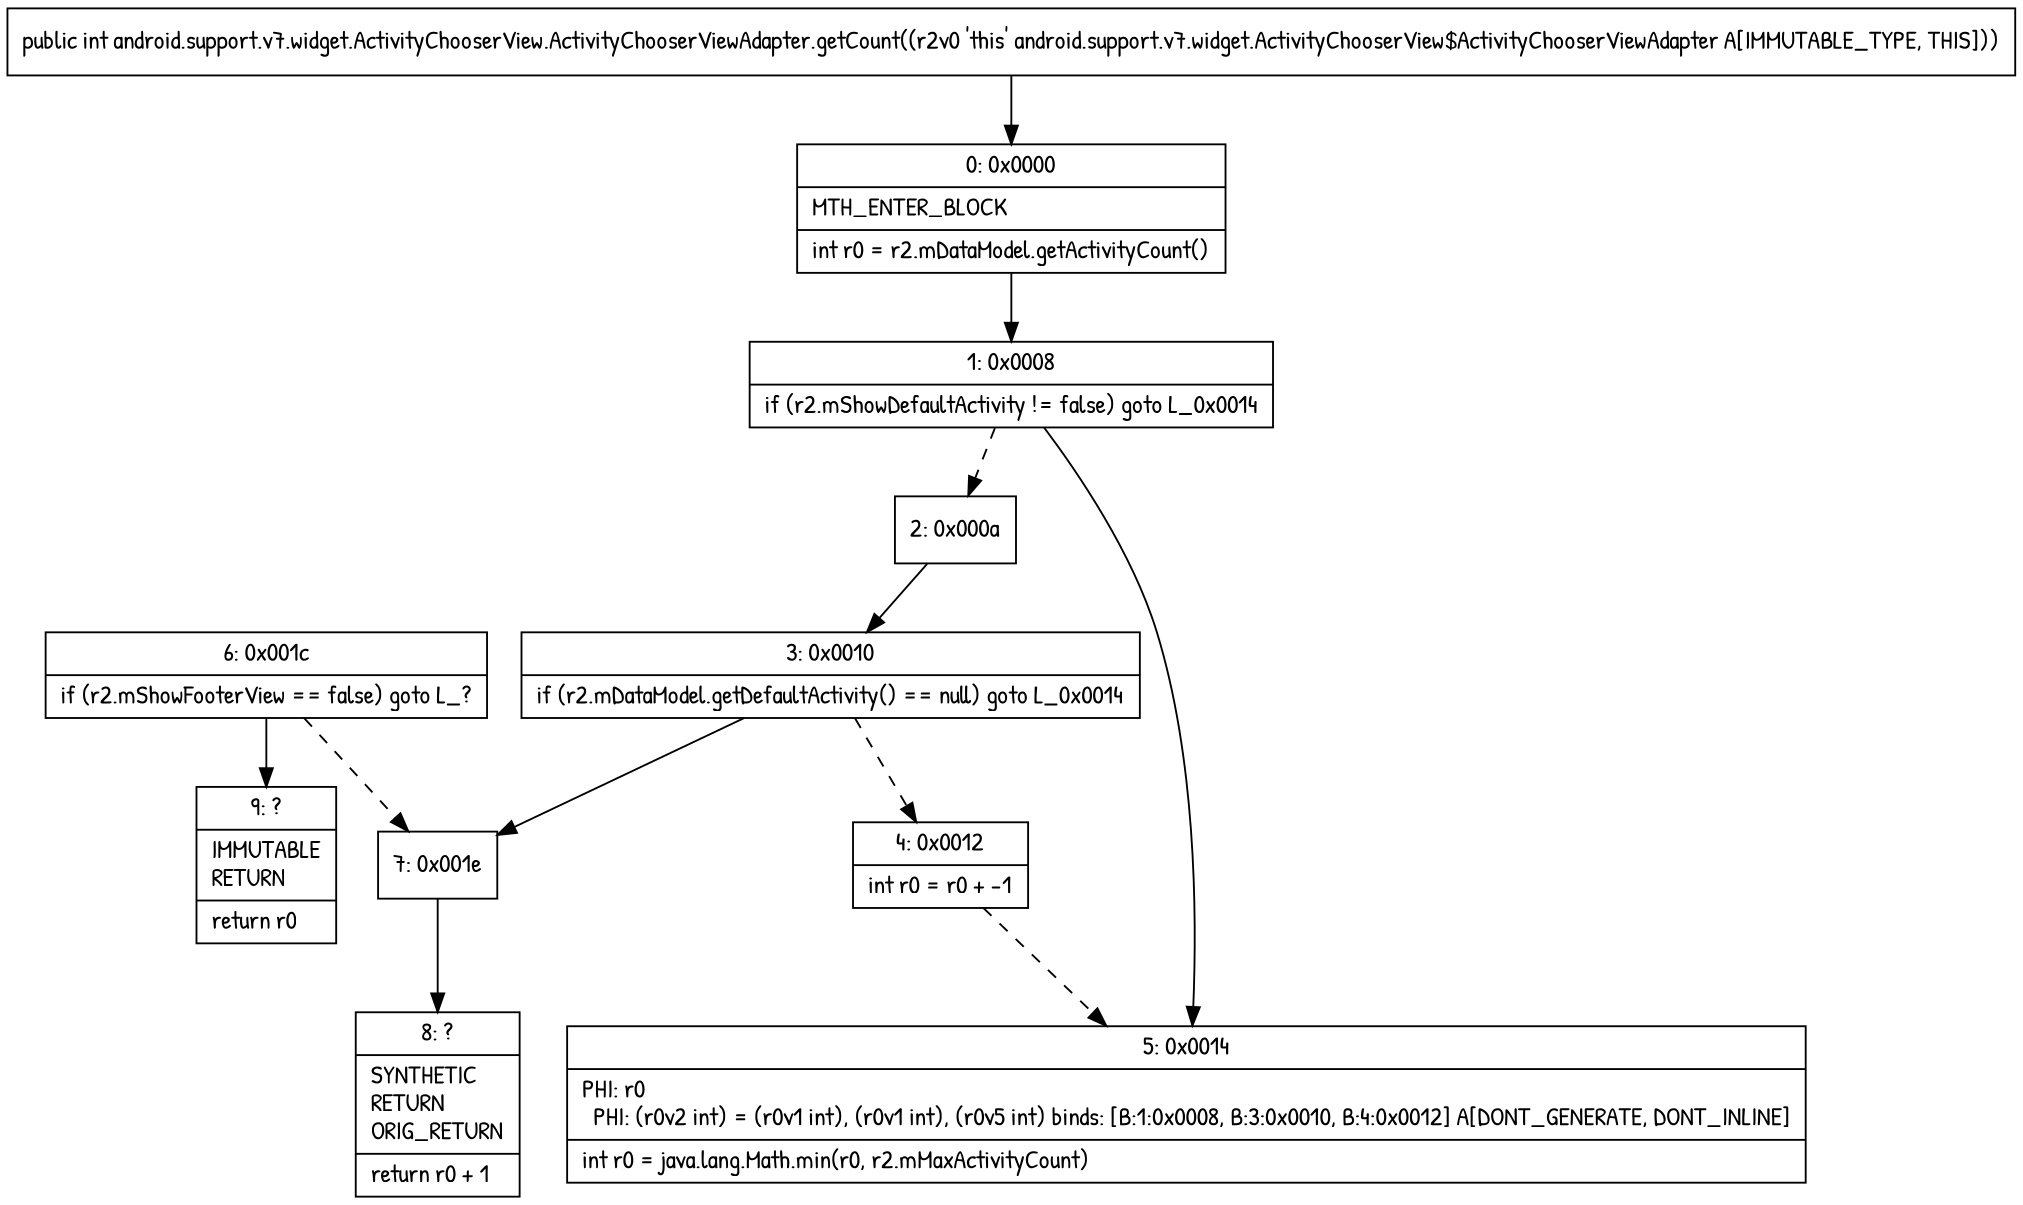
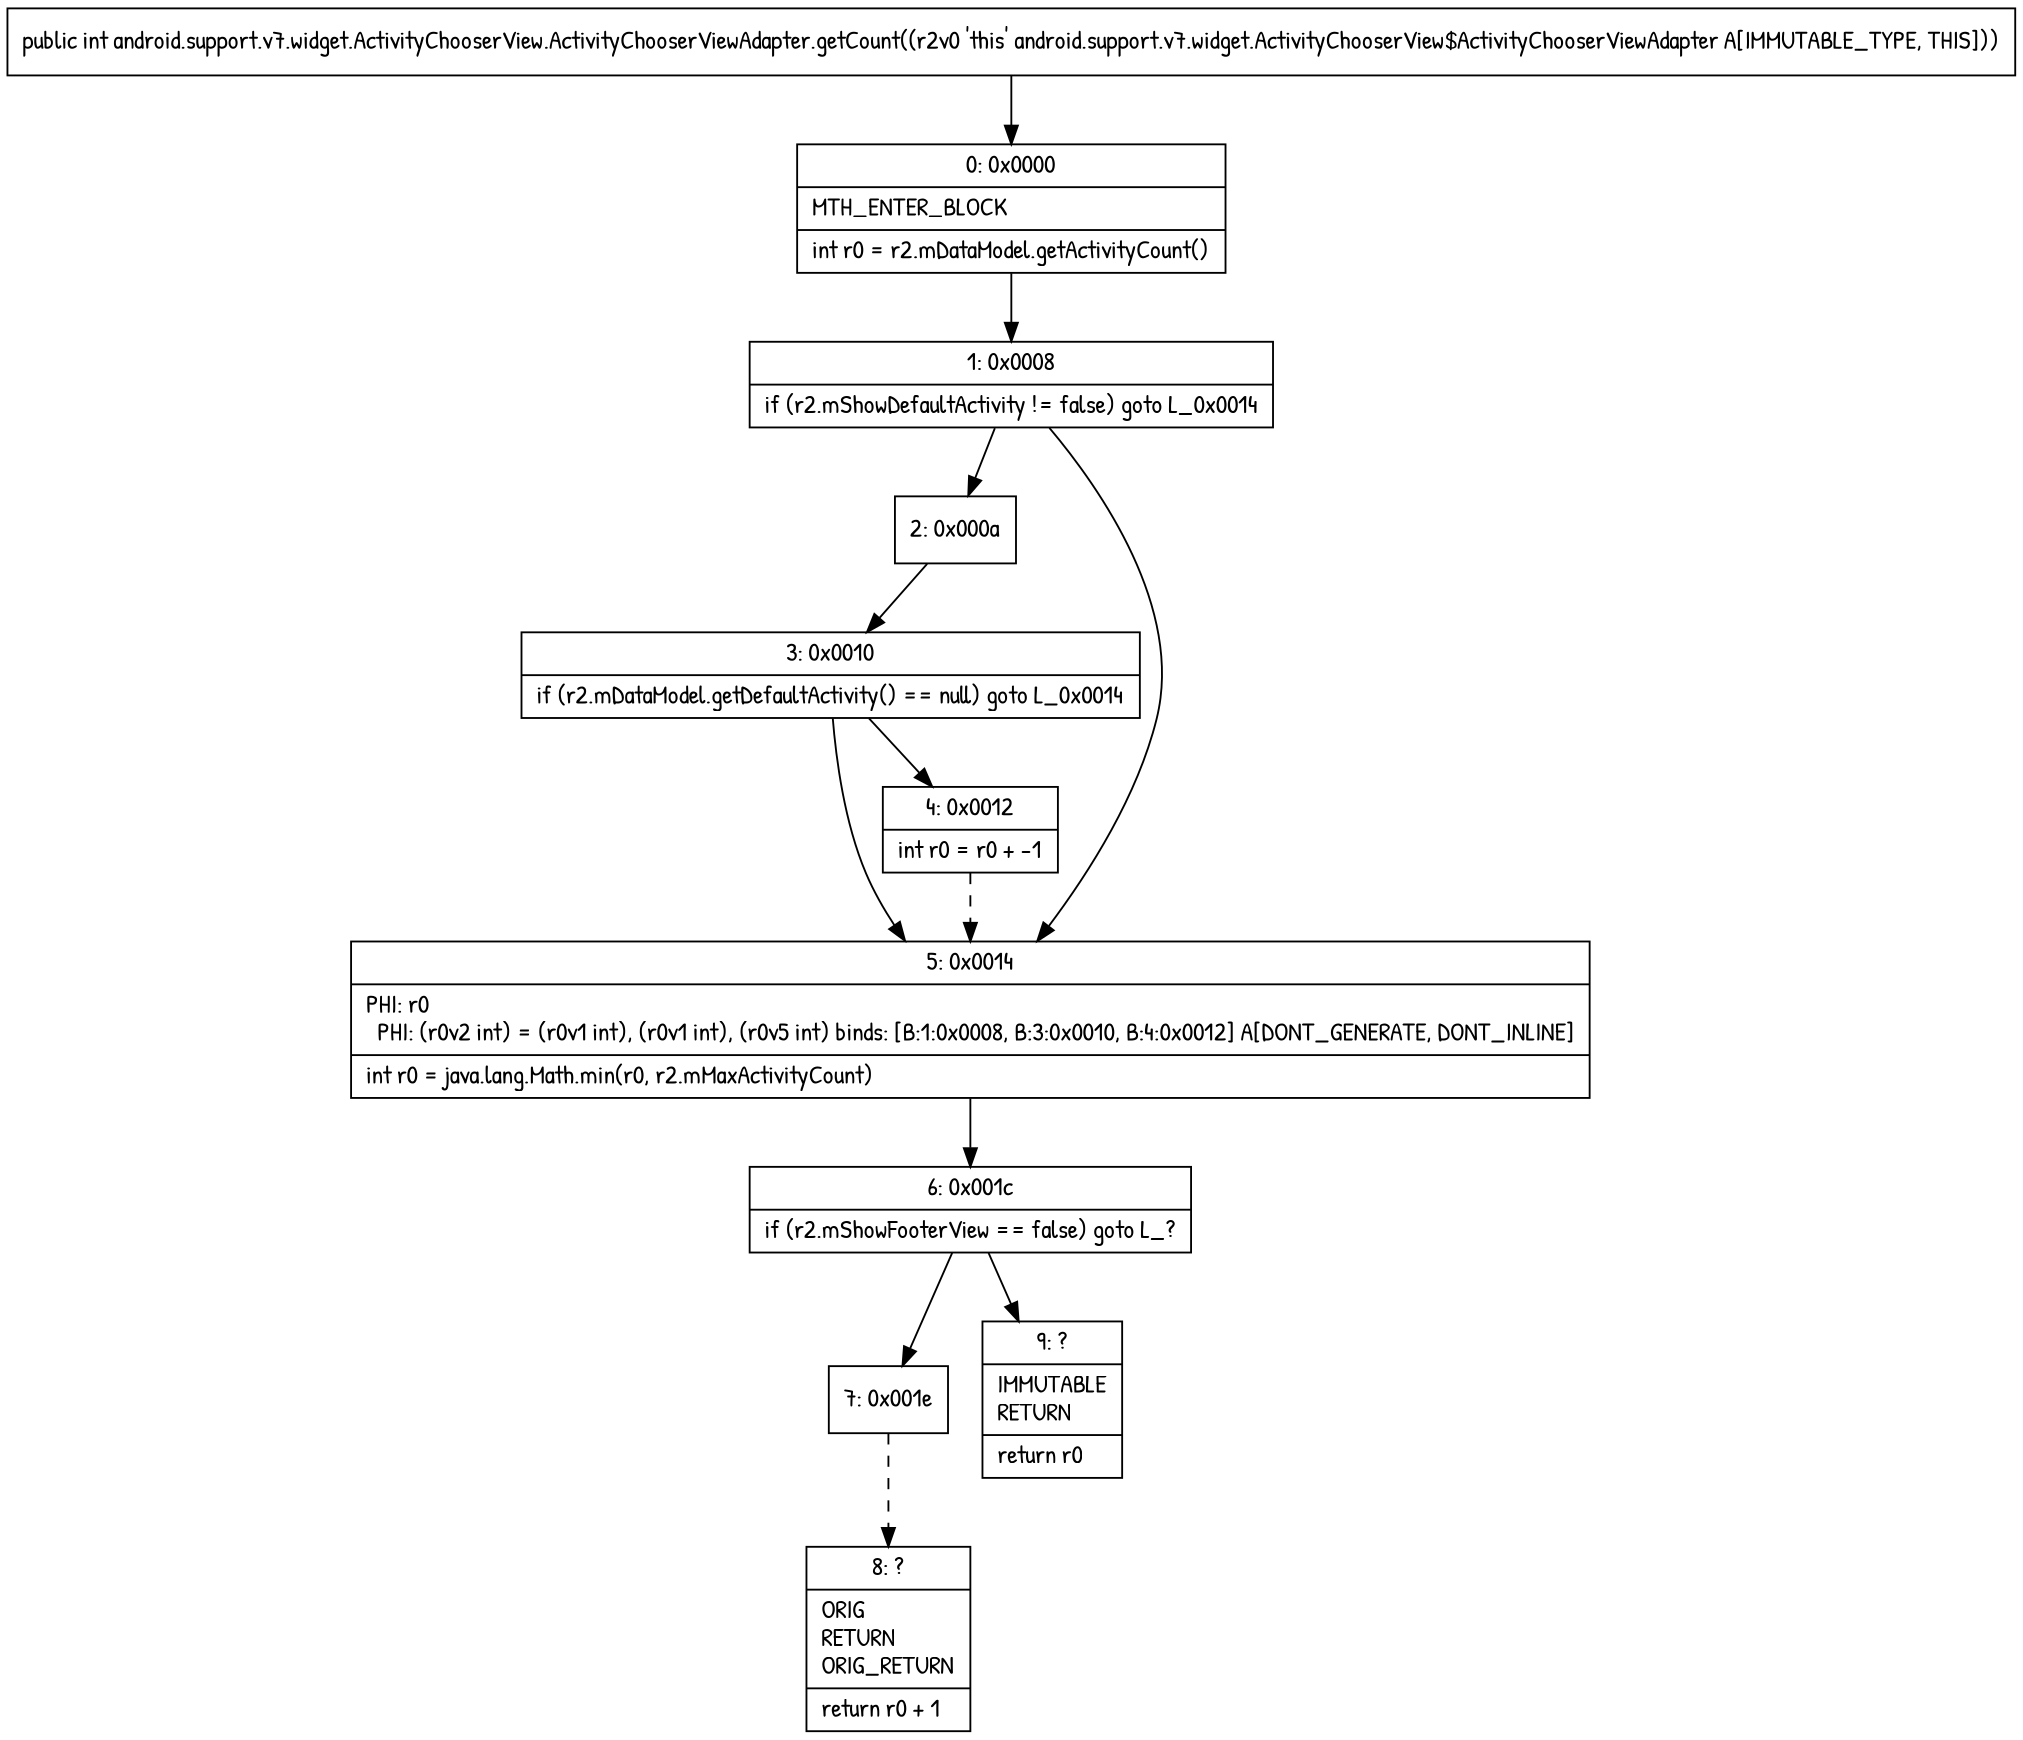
(985, 453) -> (985, 453)
(881, 762) -> (894, 745)
(350, 768) -> (931, 1301)
(629, 773) -> (850, 826)
(438, 946) -> (888, 1480)
(425, 1076) -> (844, 1610)
none -> (970, 1123)
